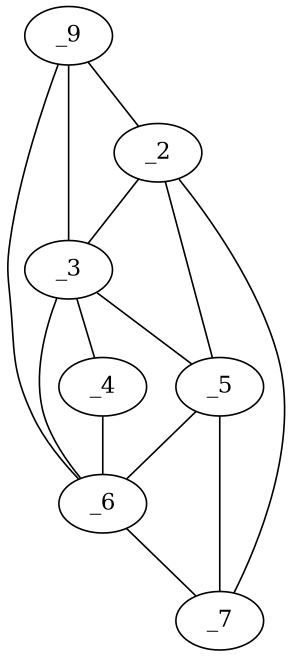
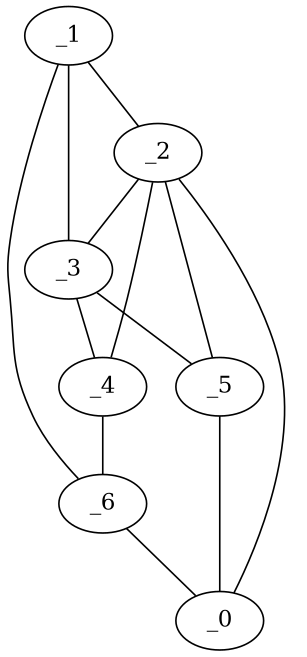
(69, 36) -> (69, 36)
none -> (134, 270)
(40, 392) -> none
(161, 445) -> none
(220, 621) -> (220, 621)
